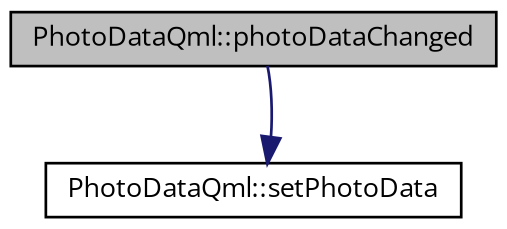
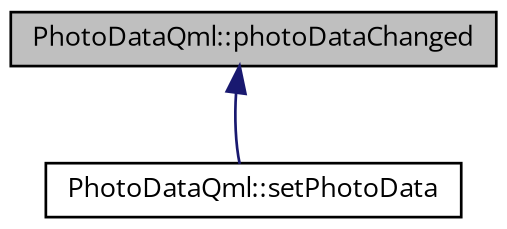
(271, 101) -> (236, 128)
